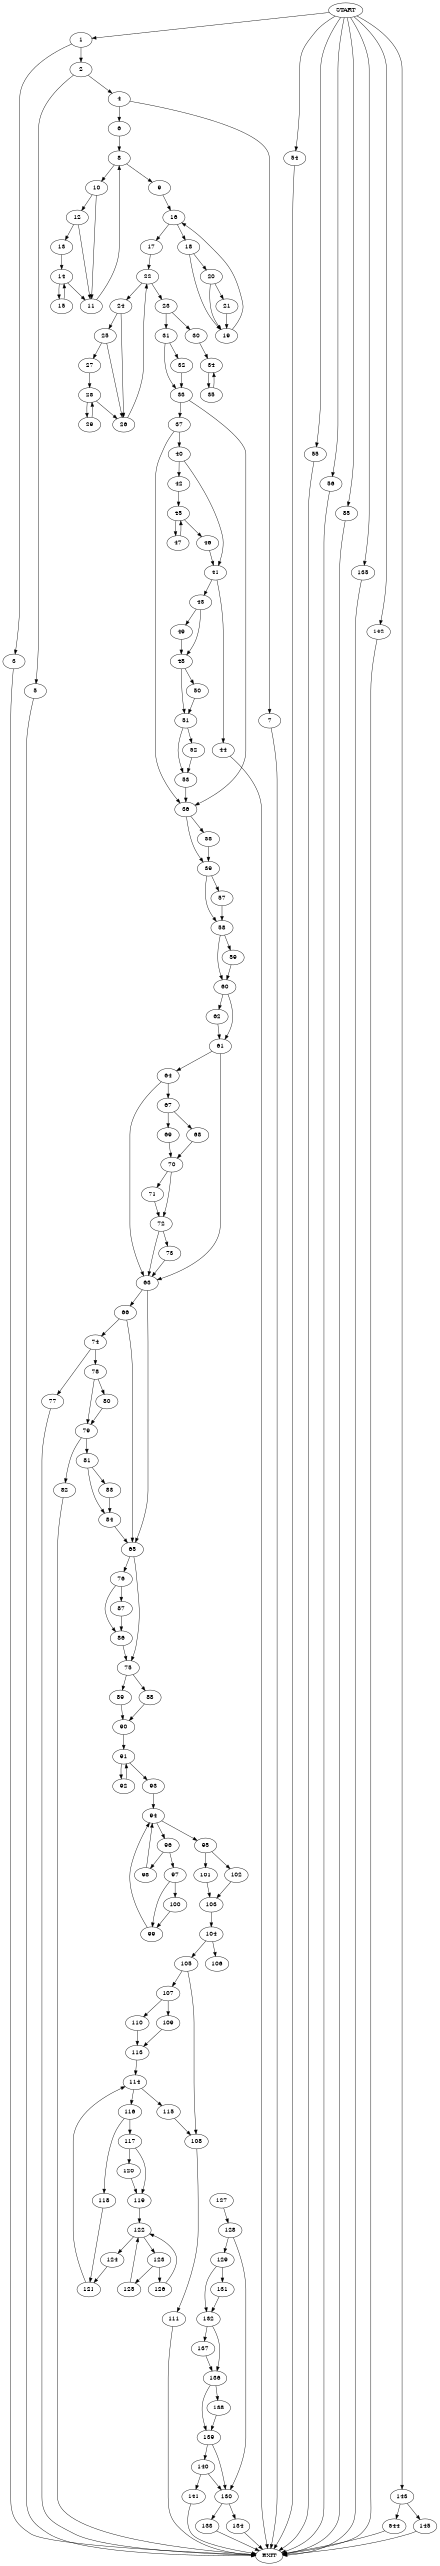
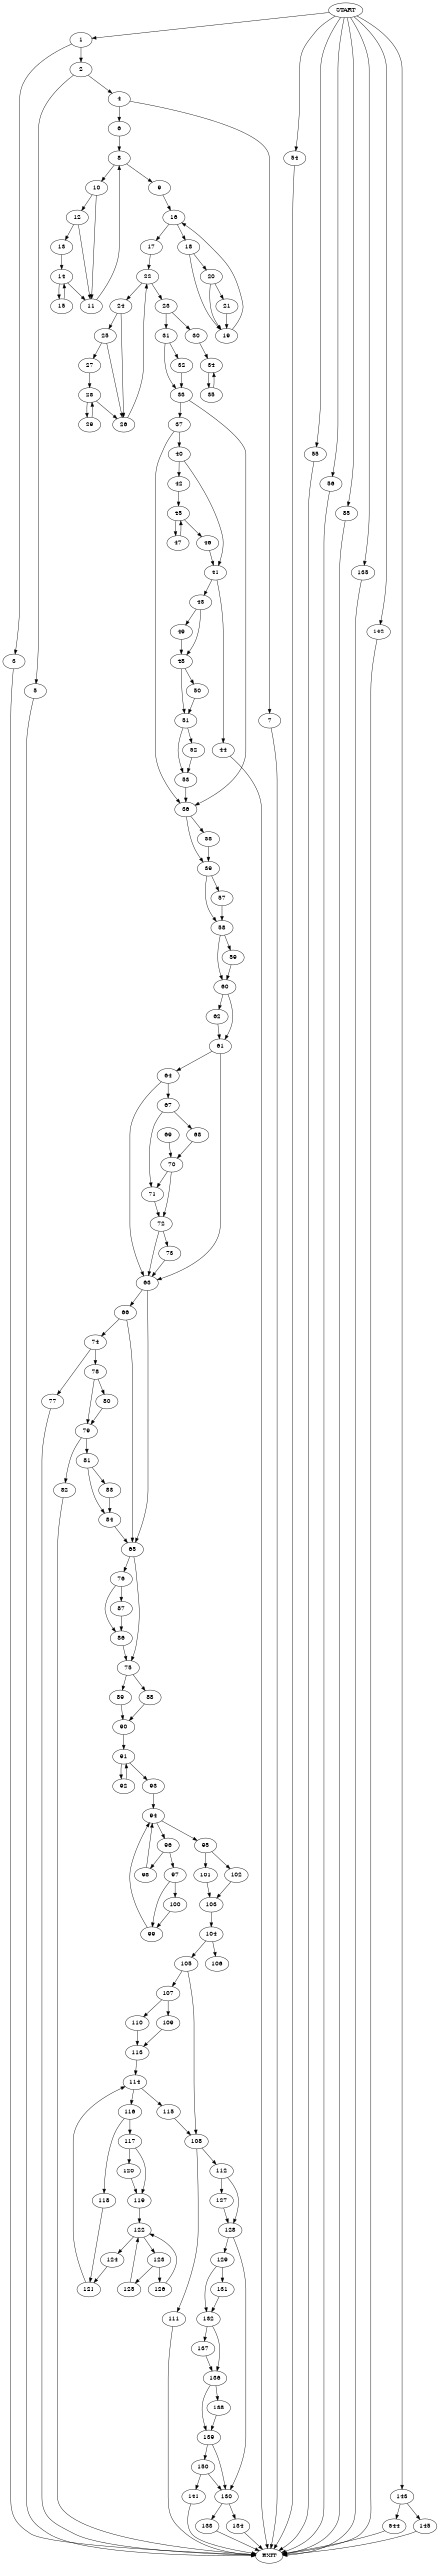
(168, 1118) -> (150, 1146)
none -> (222, 2171)
(203, 2467) -> (203, 2467)
